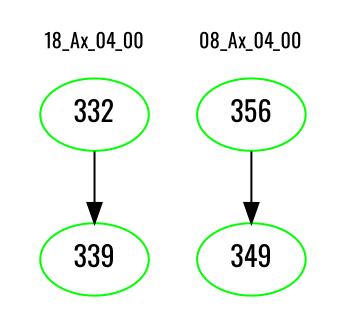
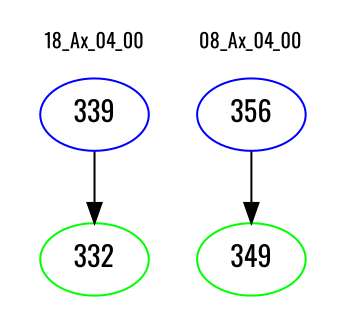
(251, 115) -> (251, 115)
(95, 177) -> (95, 177)
(95, 259) -> (95, 115)
